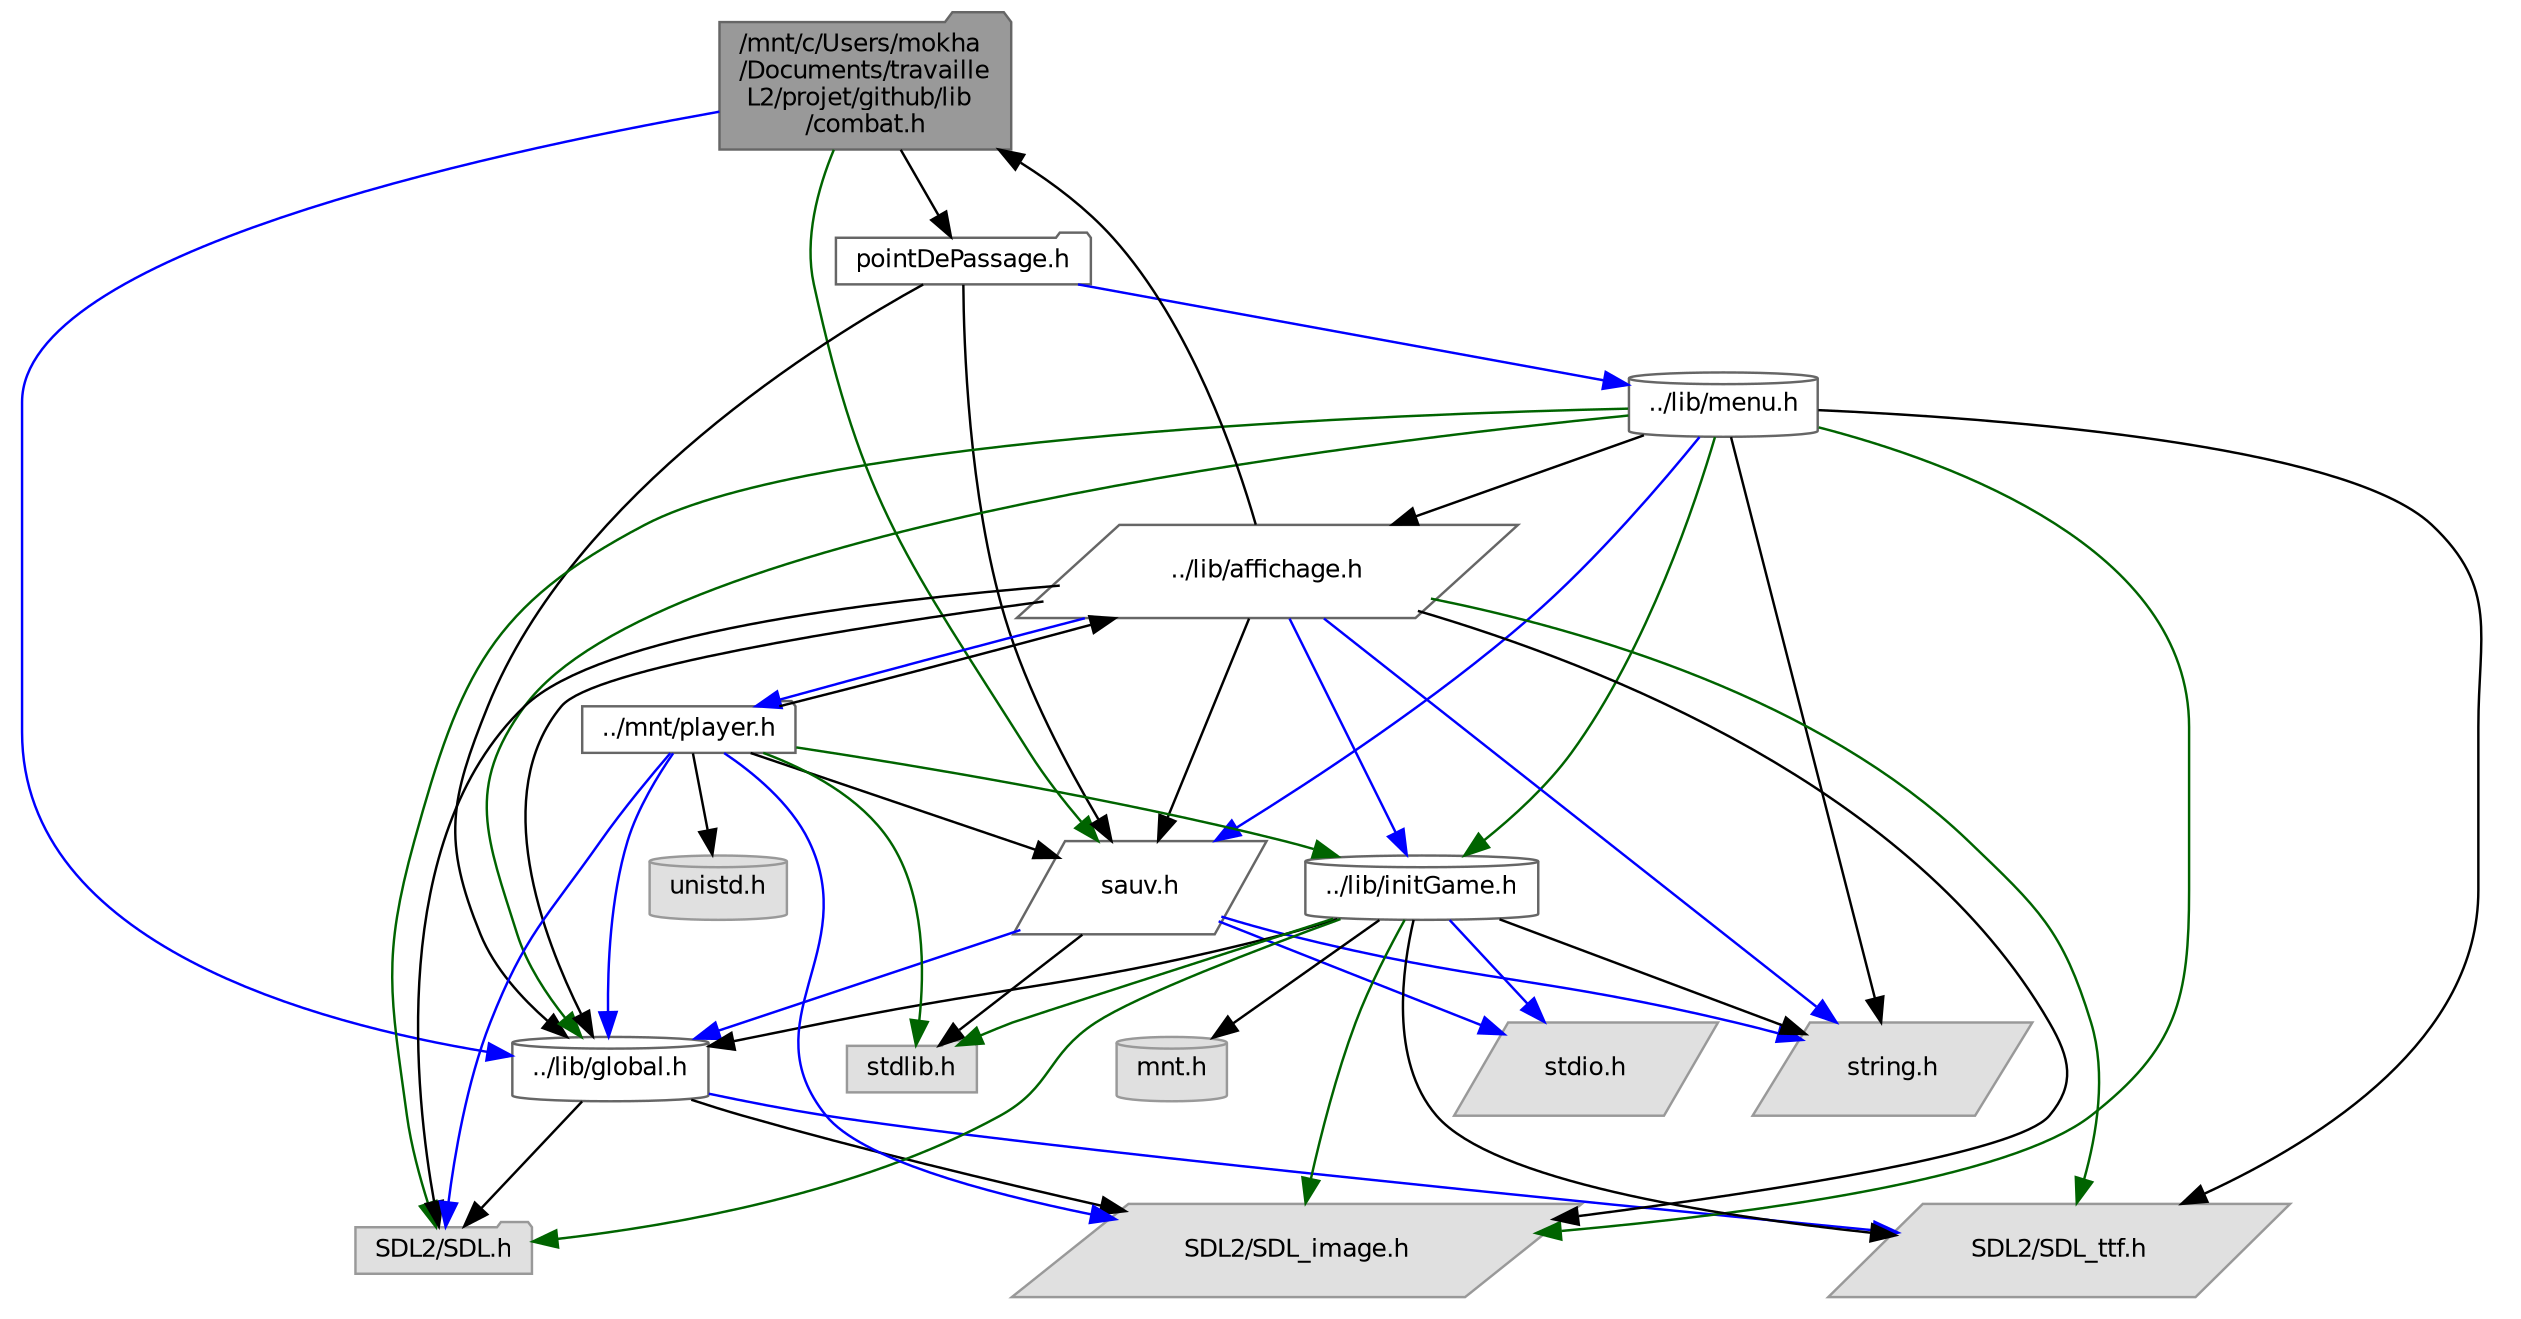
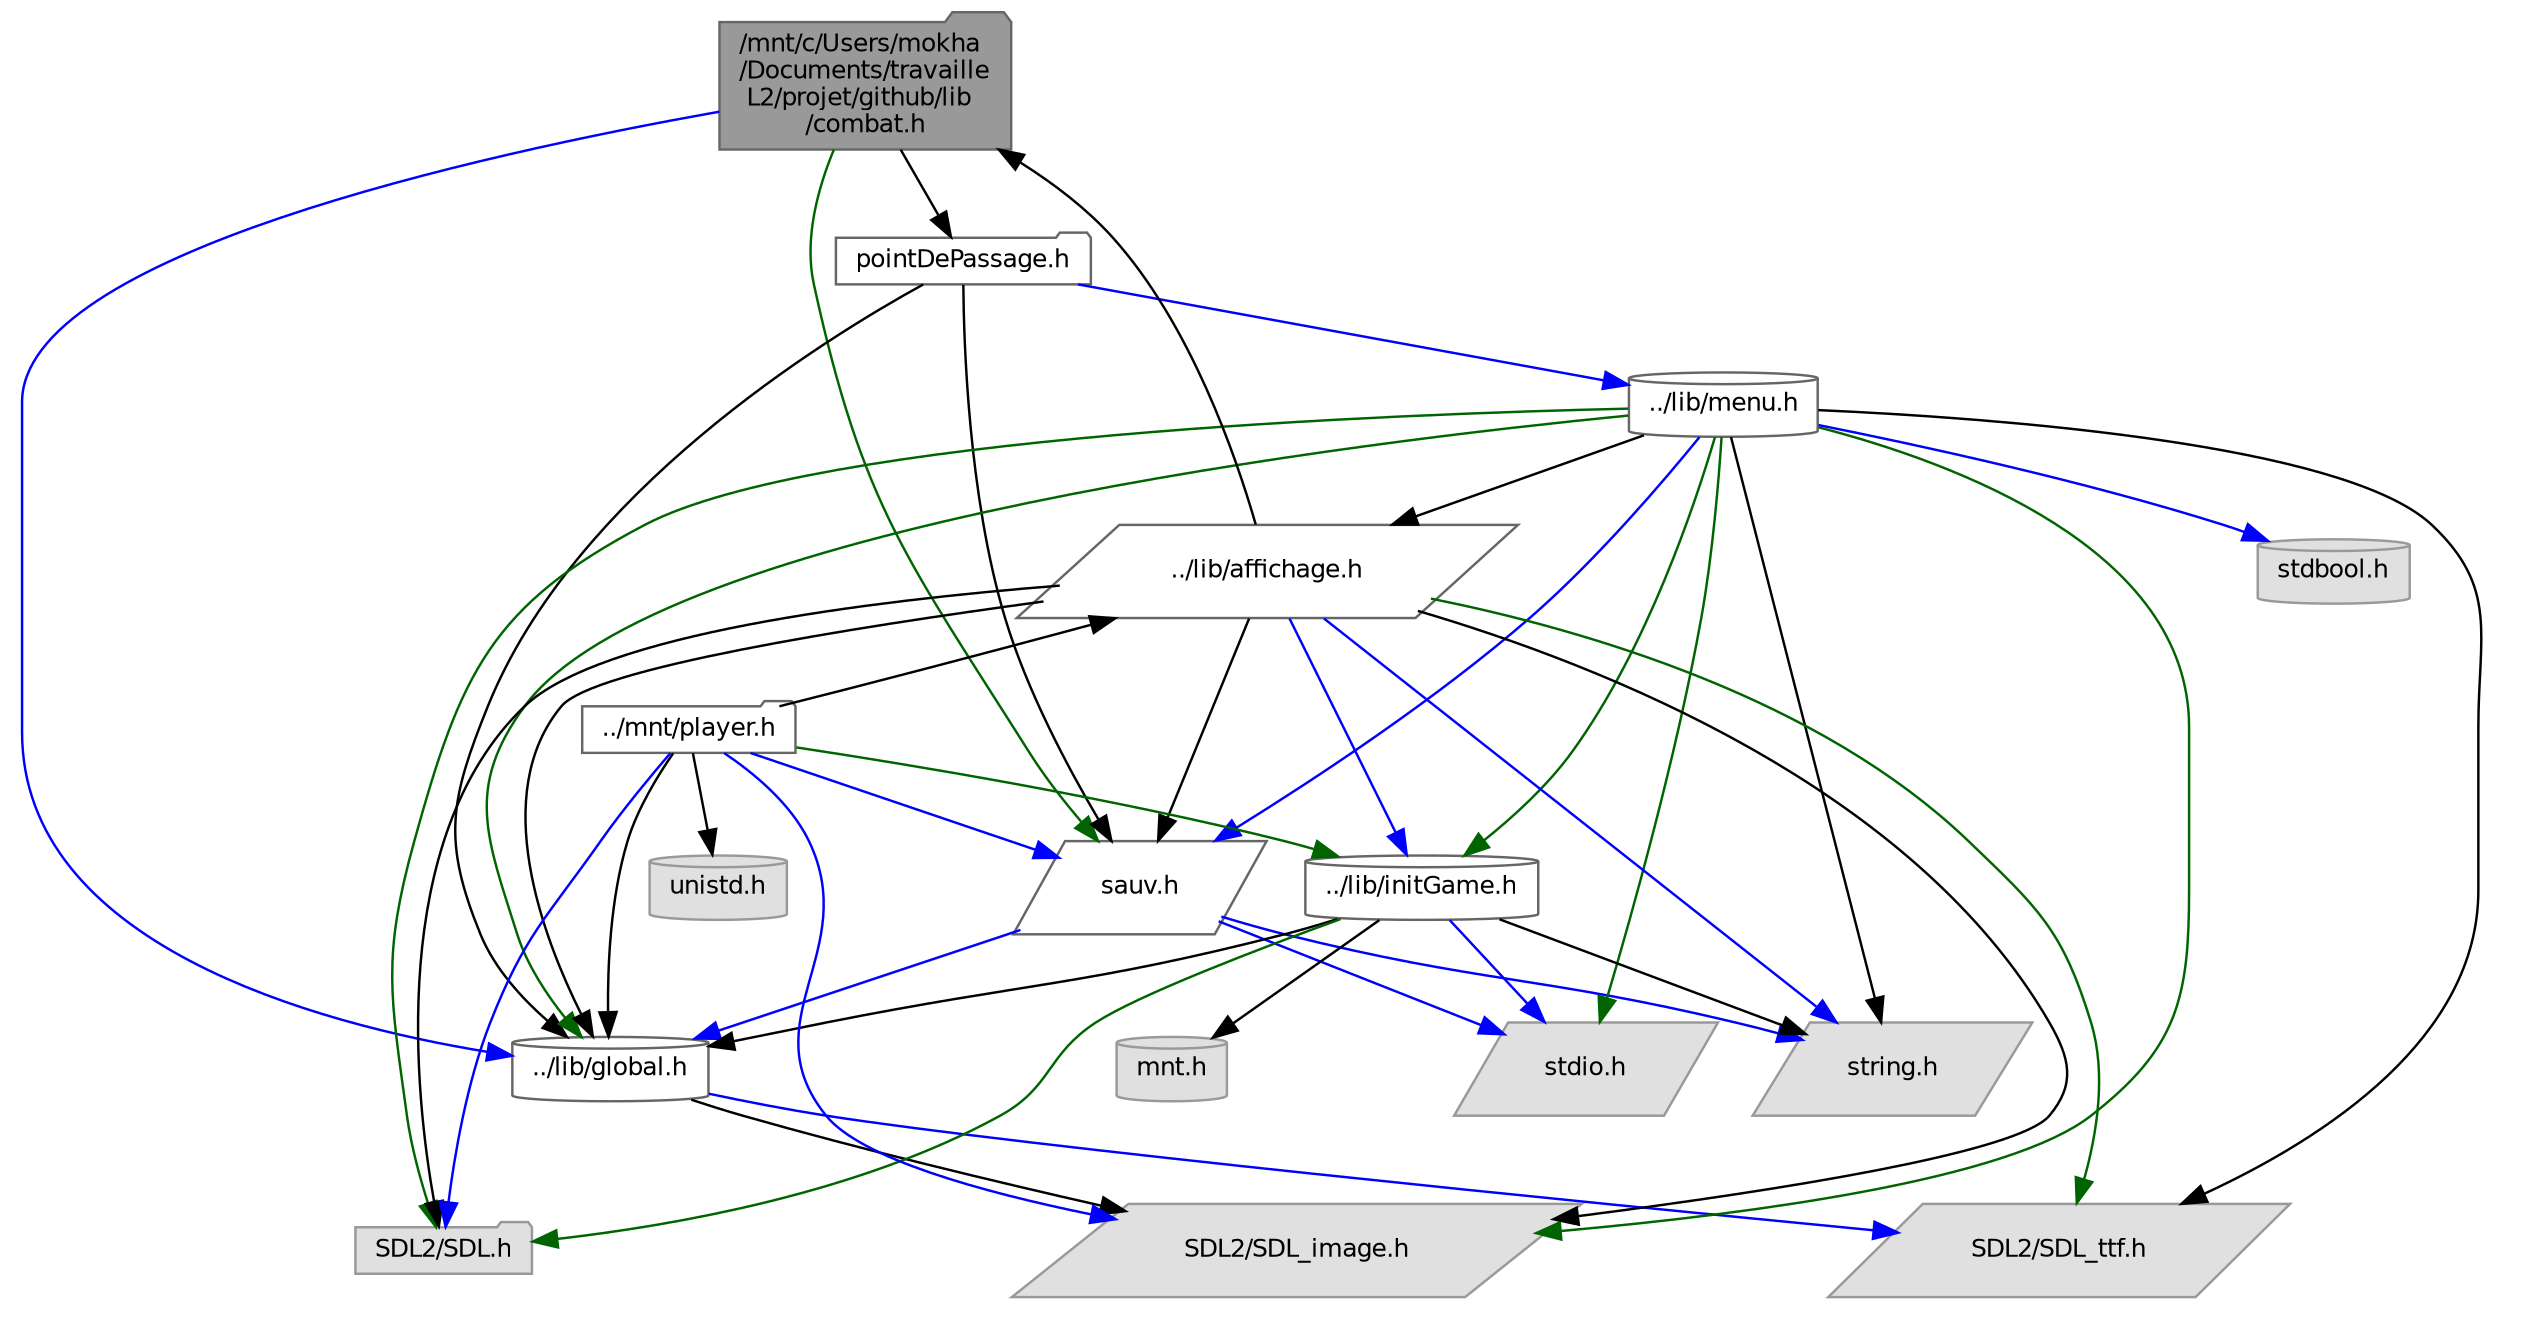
none -> (2334, 571)
(932, 658) -> none
none -> (1677, 735)
(893, 801) -> (893, 801)
(619, 877) -> (619, 877)
(1347, 1046) -> none
(912, 1069) -> none
(532, 1155) -> none
(1547, 1173) -> none
